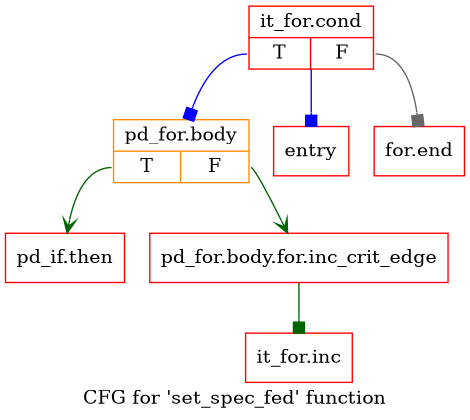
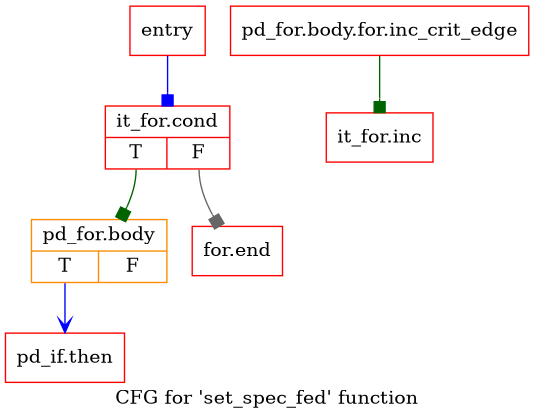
(212, 72) -> (134, 189)
(311, 91) -> (168, 74)
(82, 186) -> (65, 301)
(267, 193) -> none
